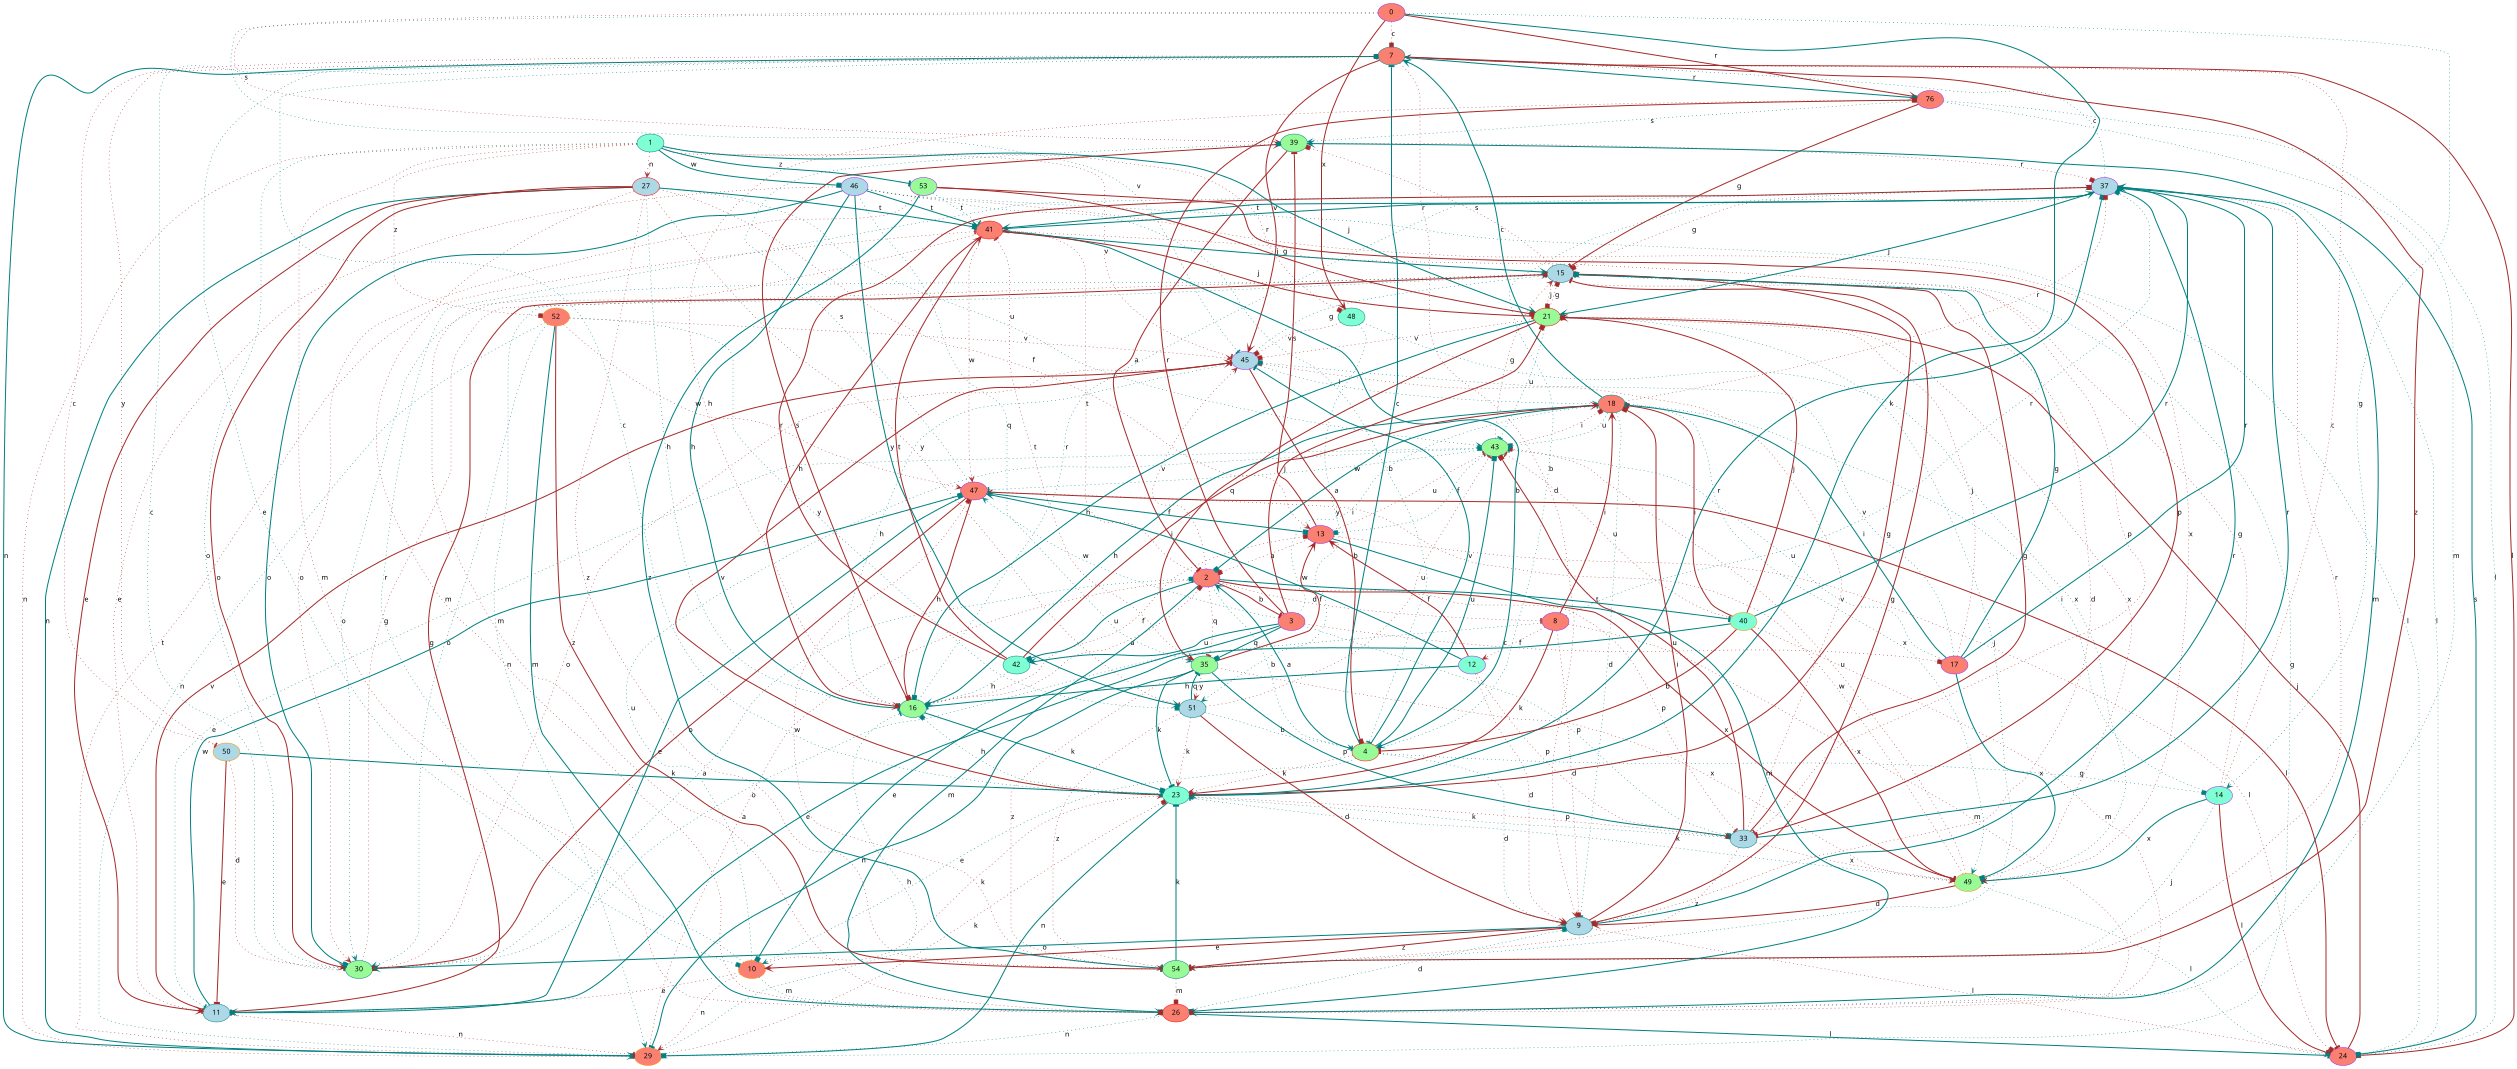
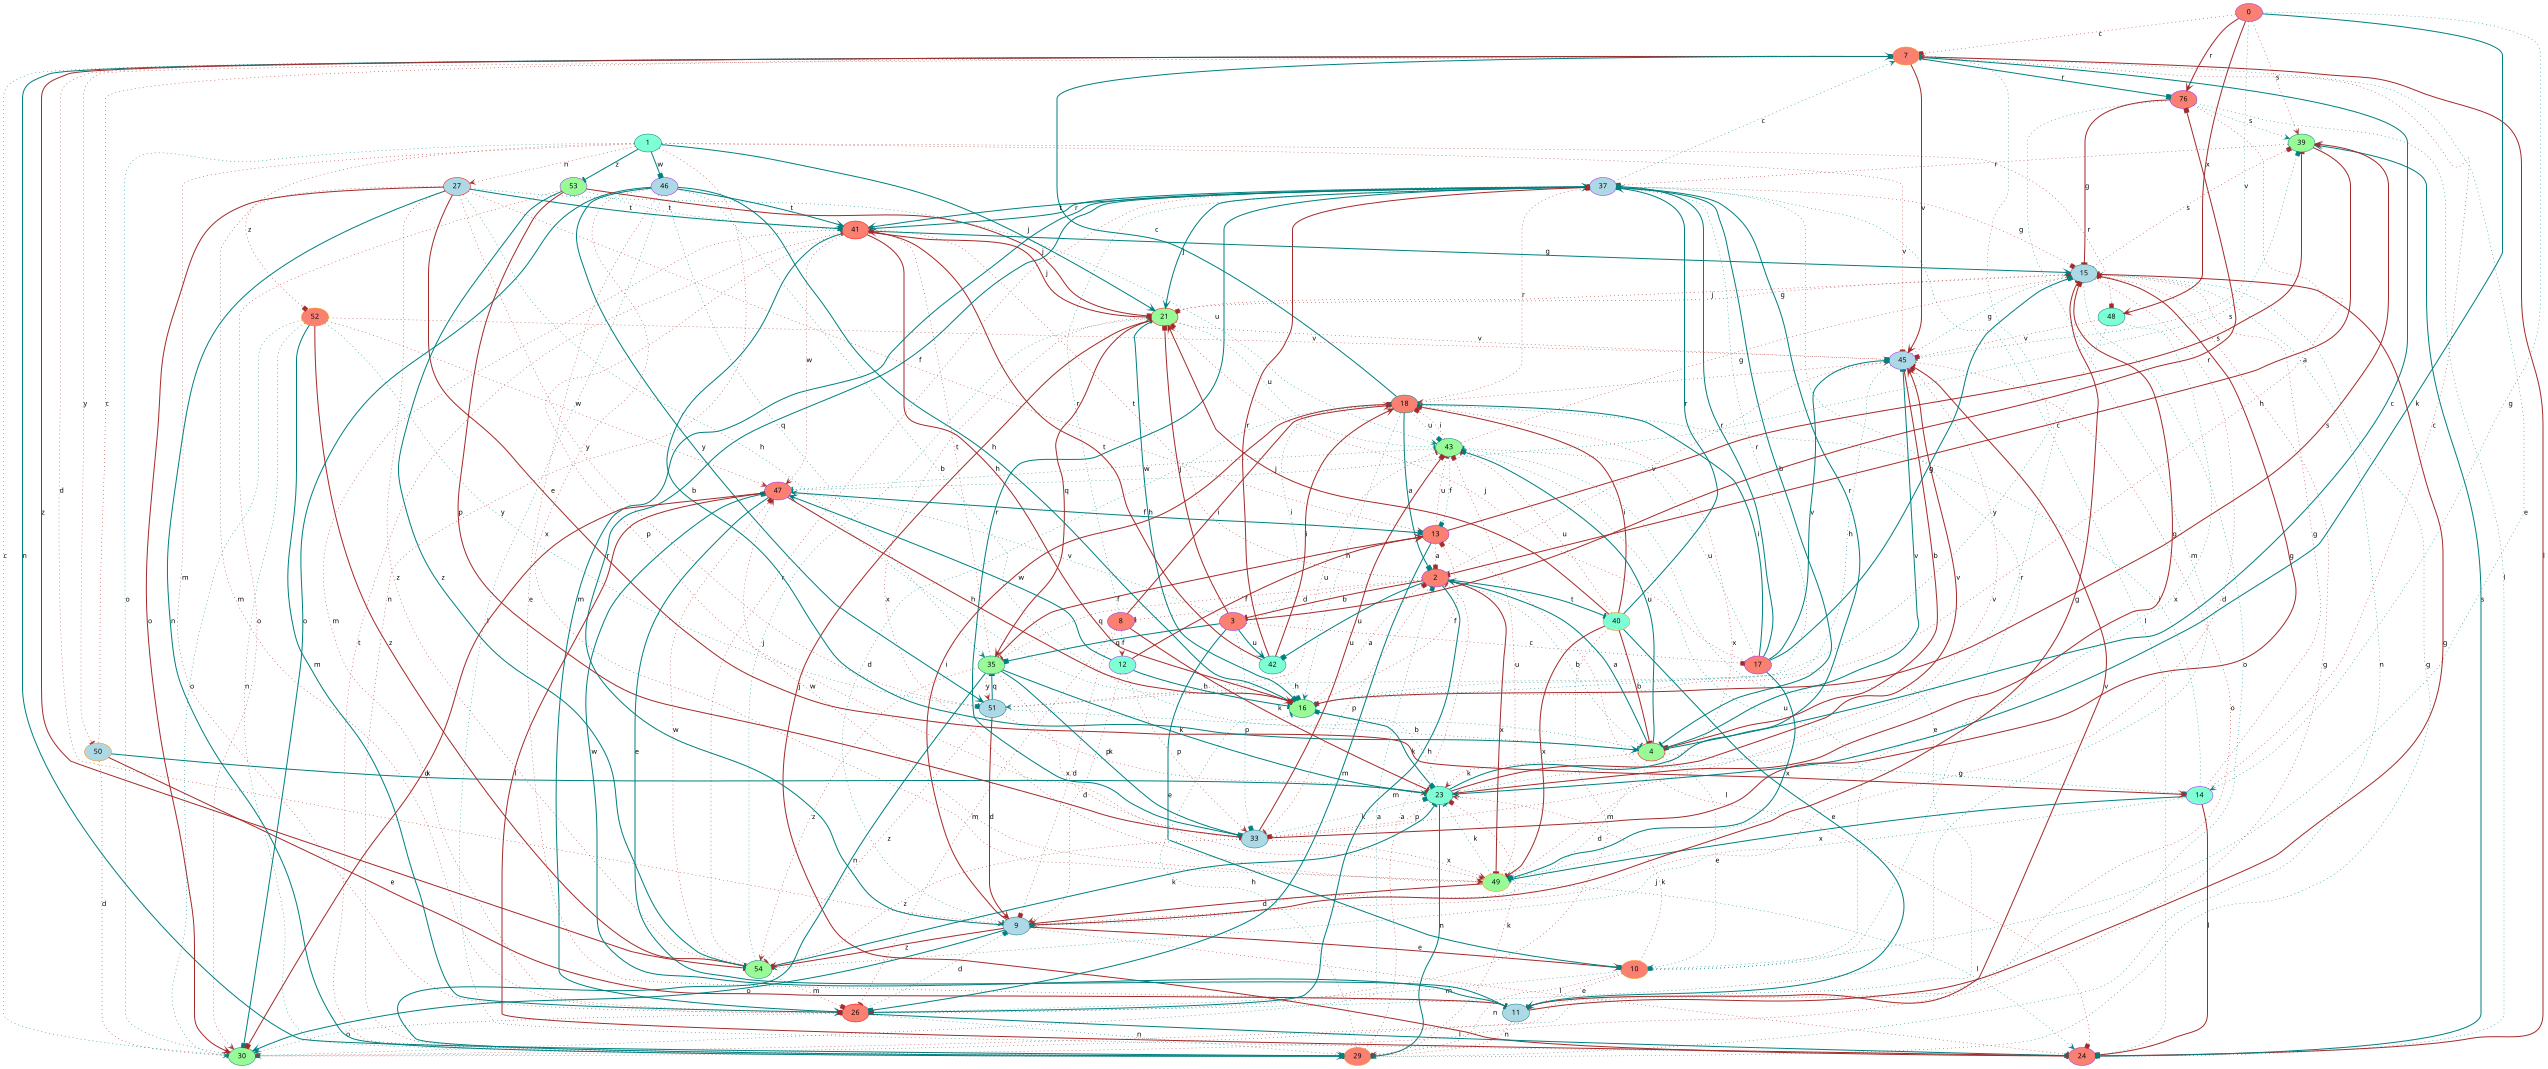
(1392, 56) -> (1906, 56)
(1608, 234) -> (1780, 477)
(1663, 388) -> (1812, 491)
(1423, 396) -> (1656, 382)
(118, 458) -> (1207, 734)
(1246, 466) -> (1349, 544)
(1086, 556) -> (1070, 556)
(1825, 602) -> (1719, 569)
(930, 718) -> (578, 1018)
